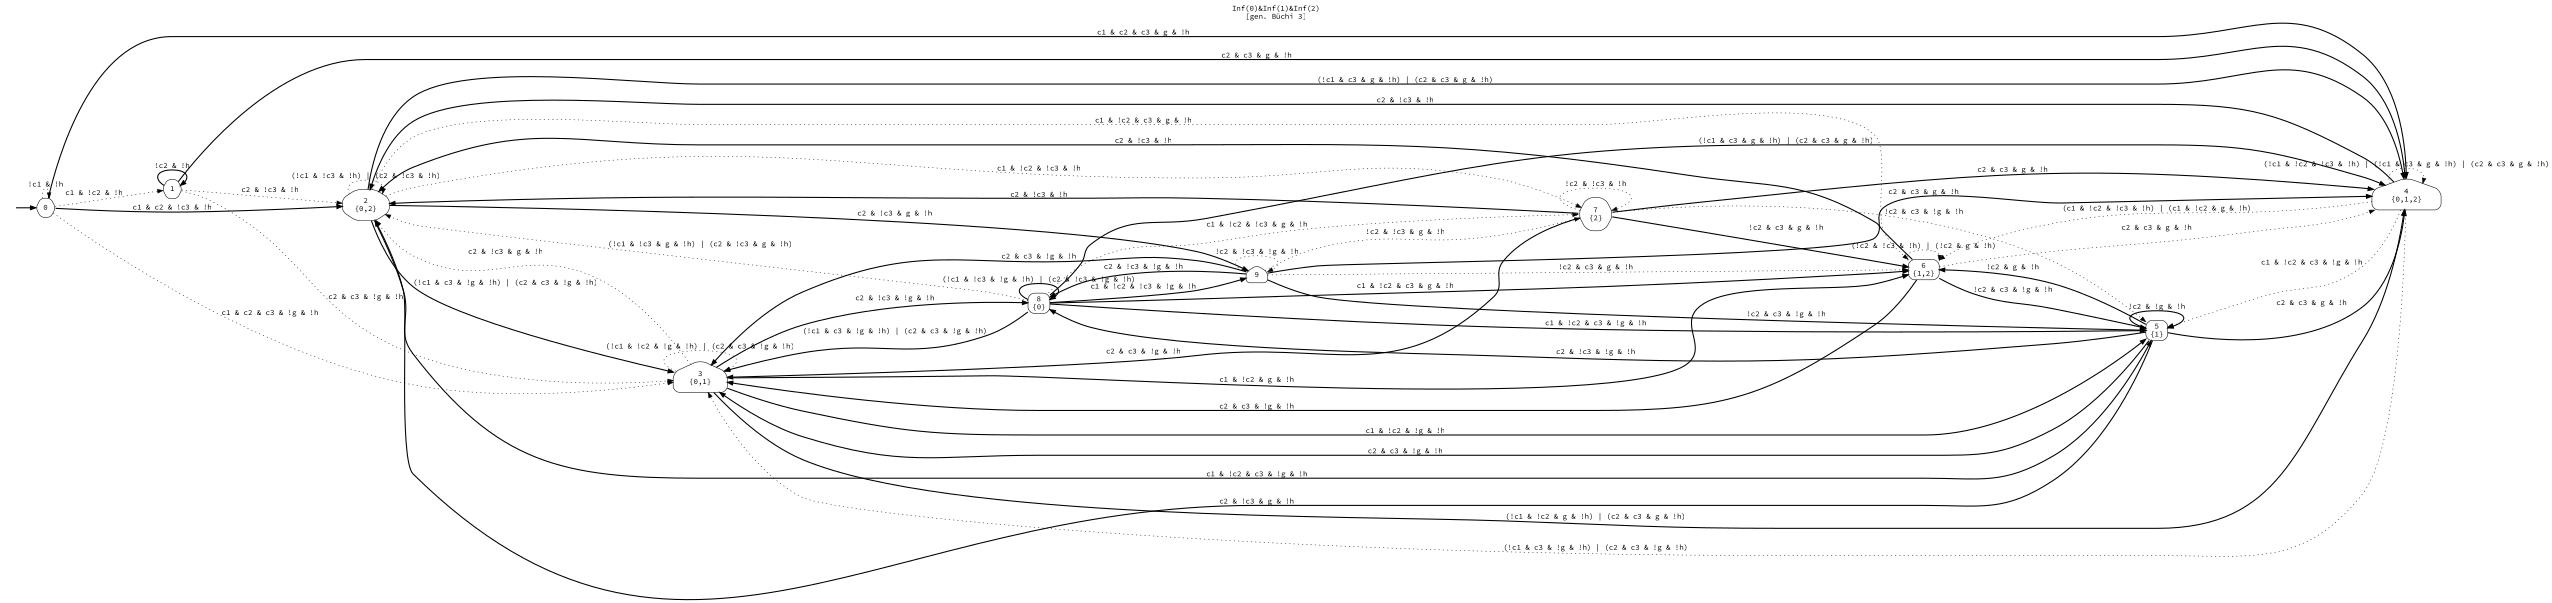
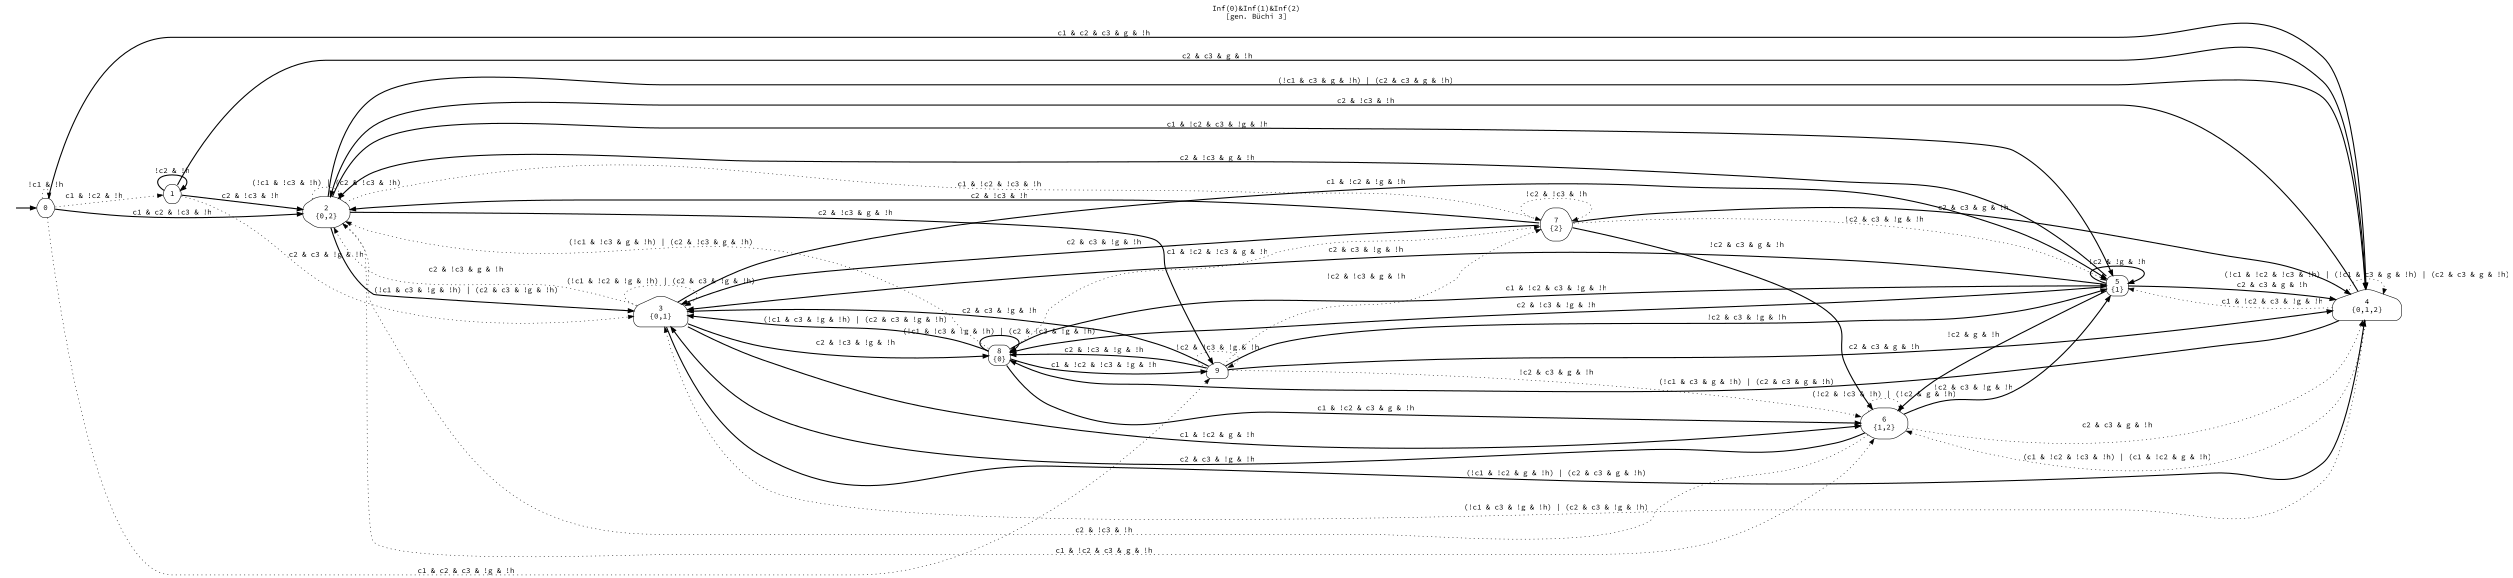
(1155, 145) -> (1037, 534)
(1699, 146) -> (1712, 391)
(259, 196) -> (239, 202)
(1924, 270) -> (1884, 423)
(343, 366) -> (522, 575)
